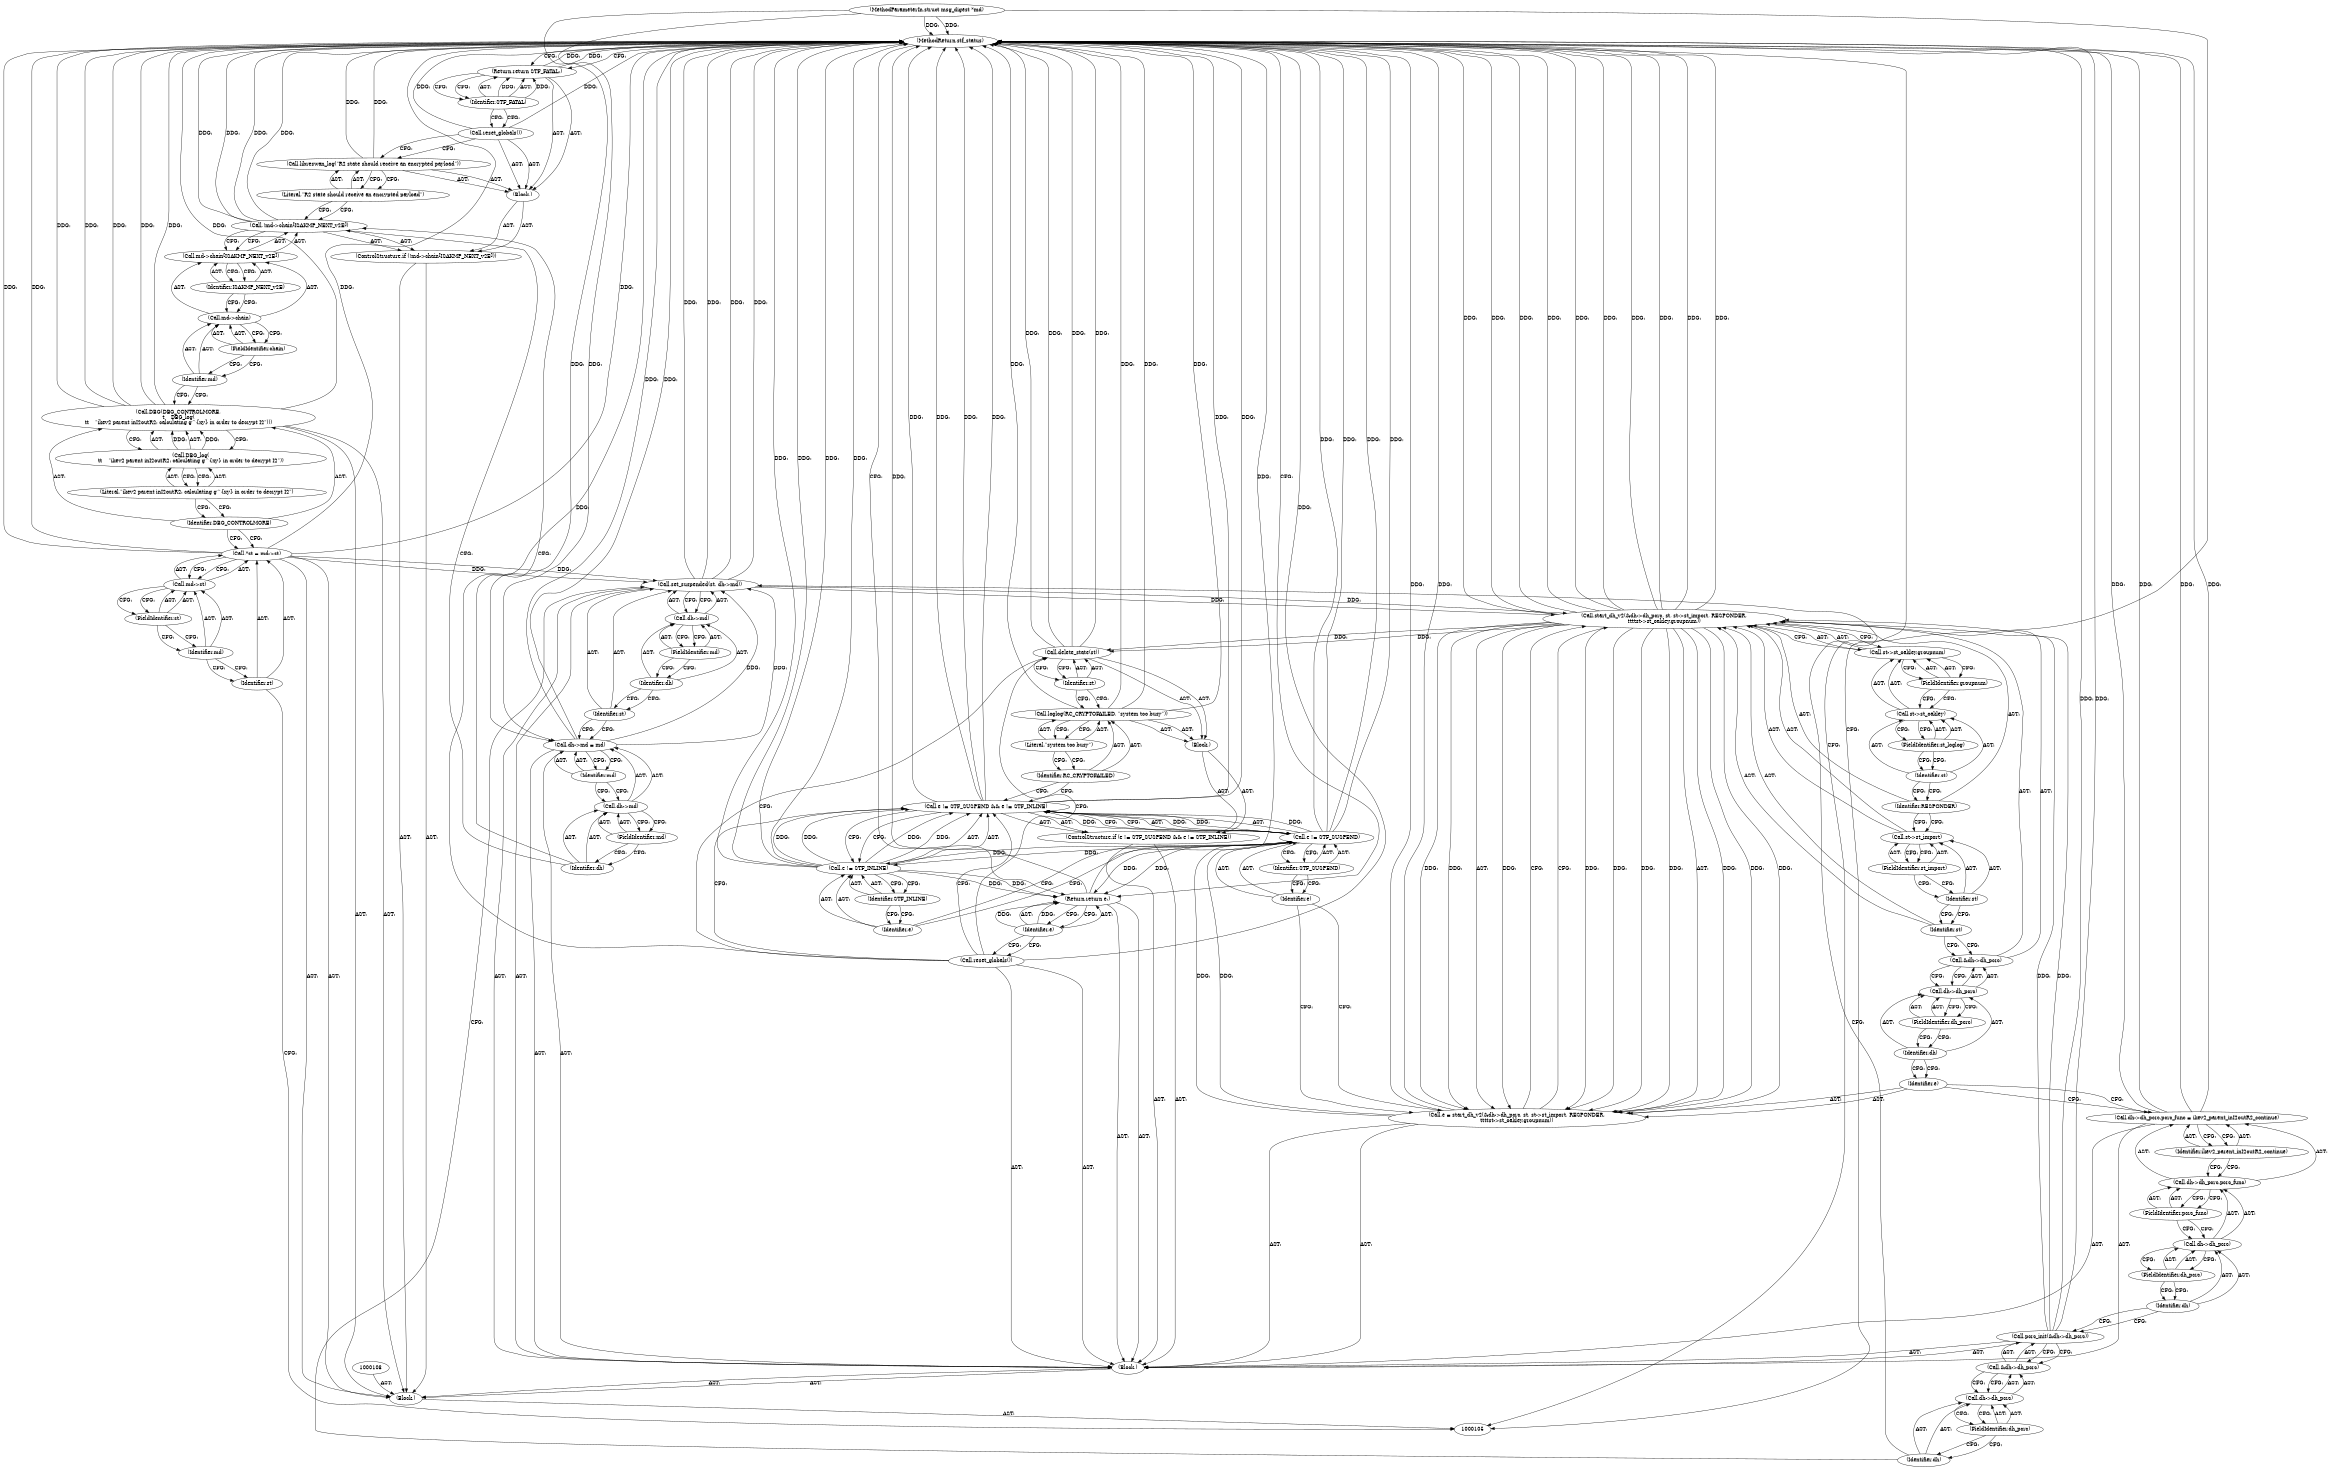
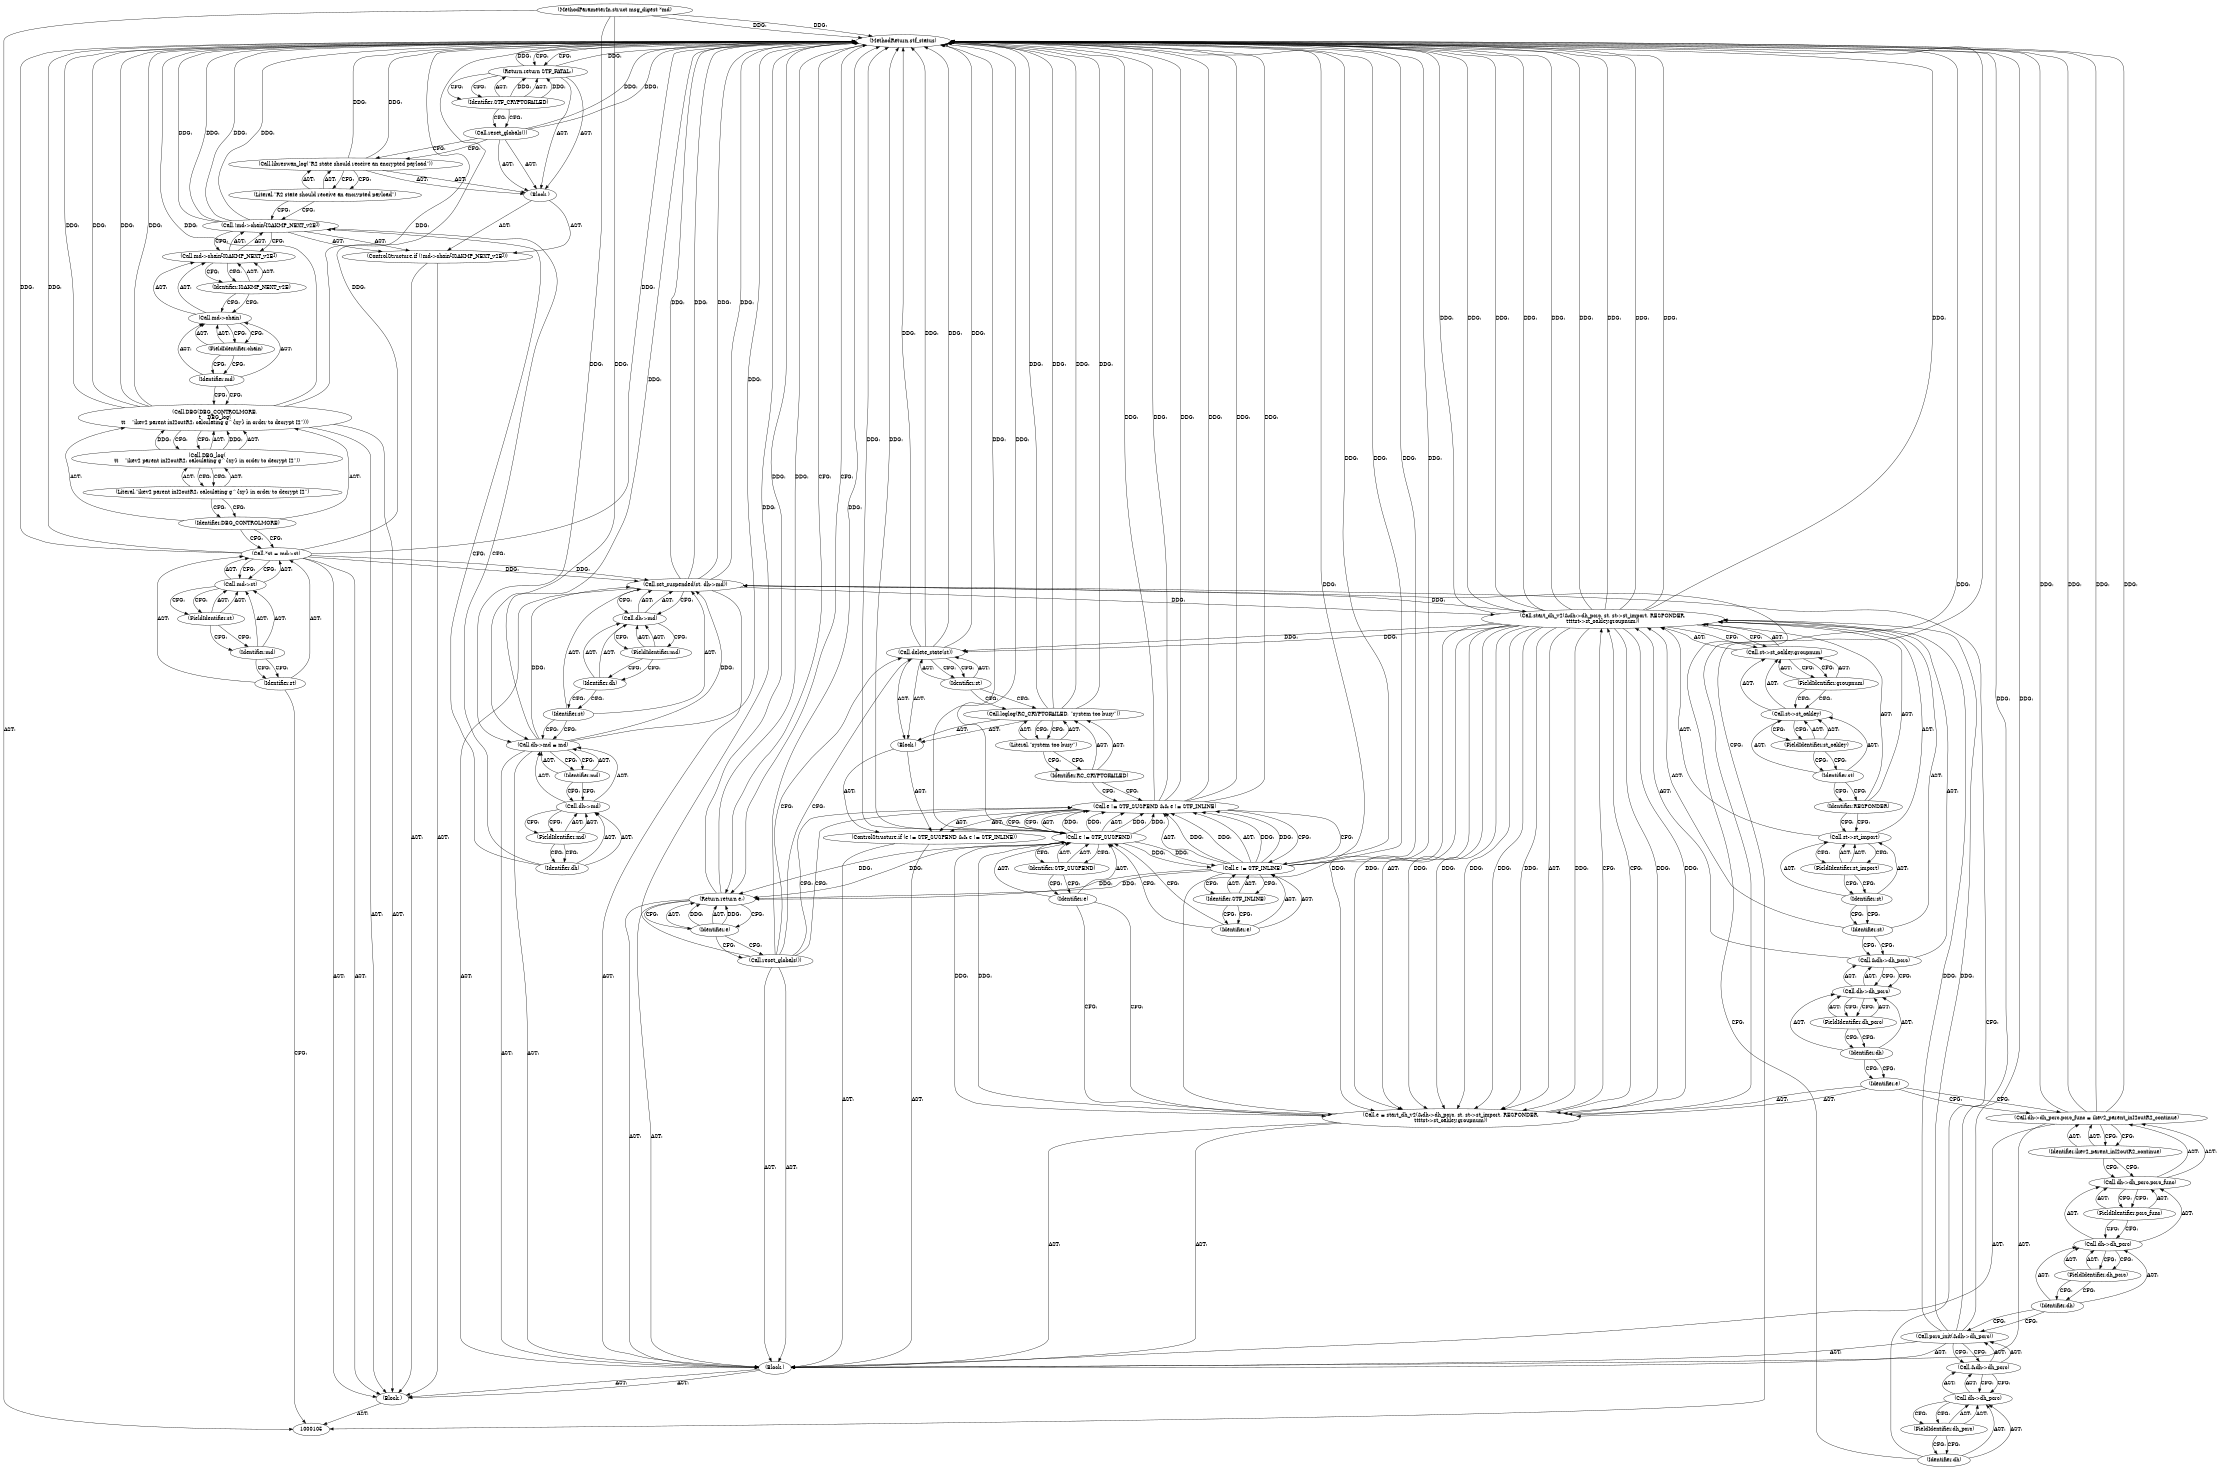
(498, 103) -> (508, 103)
(1854, 730) -> (11, 730)
(1933, 745) -> (1817, 745)
(371, 1368) -> none
